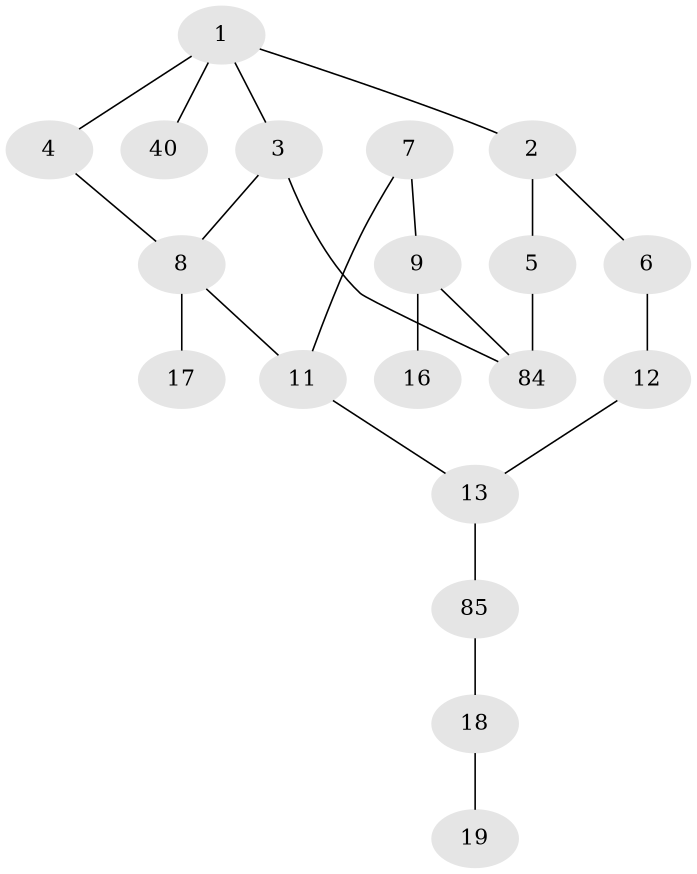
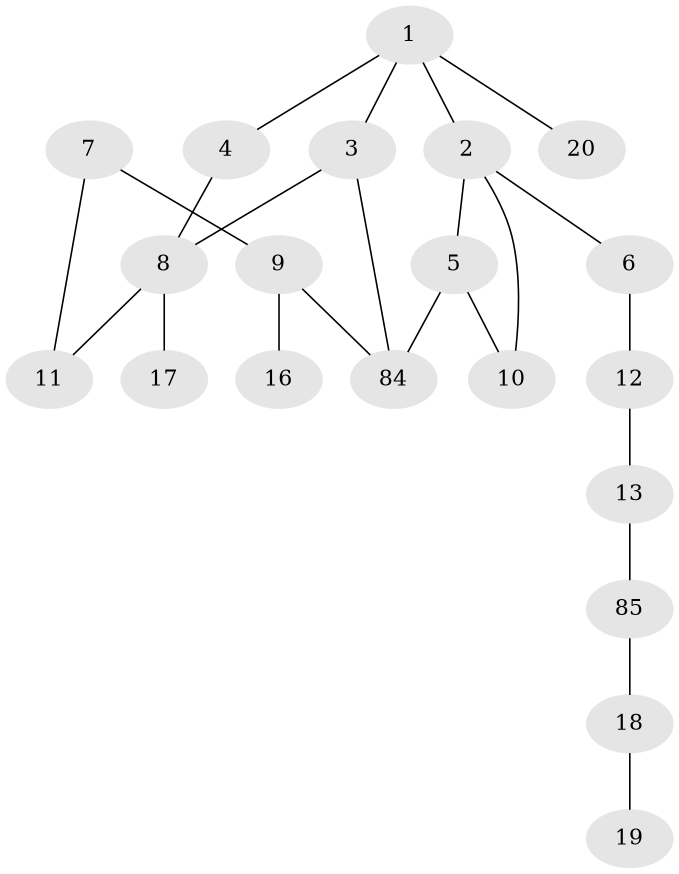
(164, 150) -> (582, 150)
none -> (512, 379)
(389, 437) -> none
